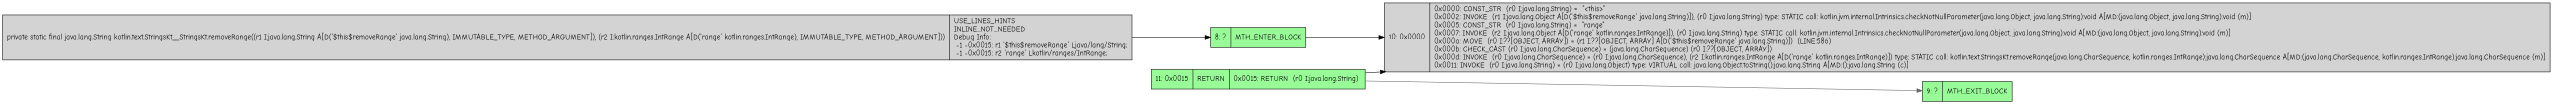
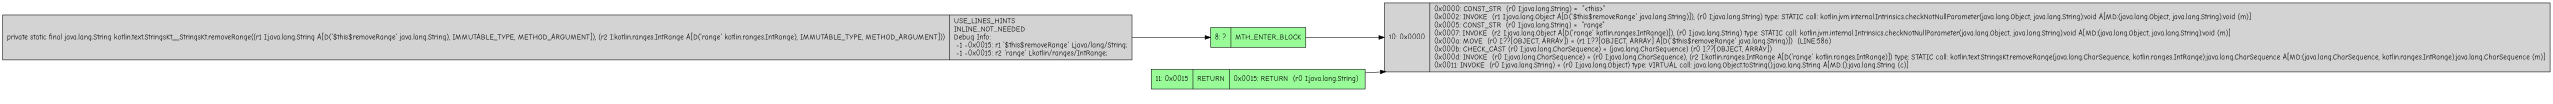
(1967, 91) -> none
